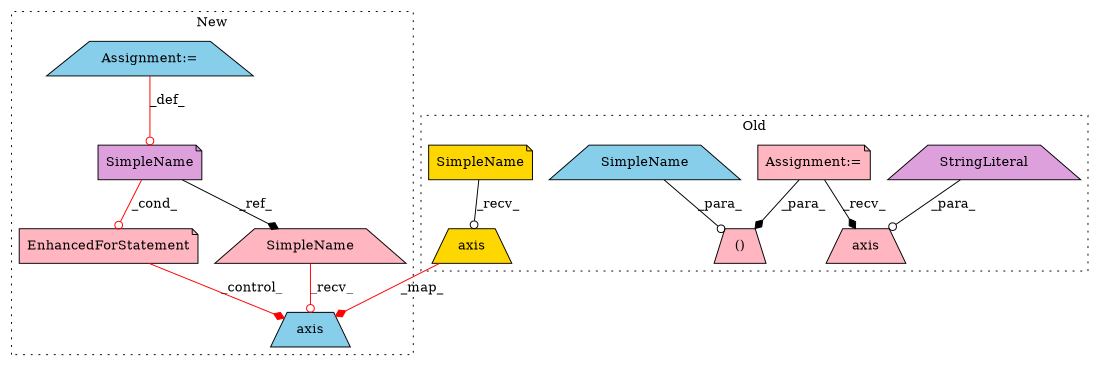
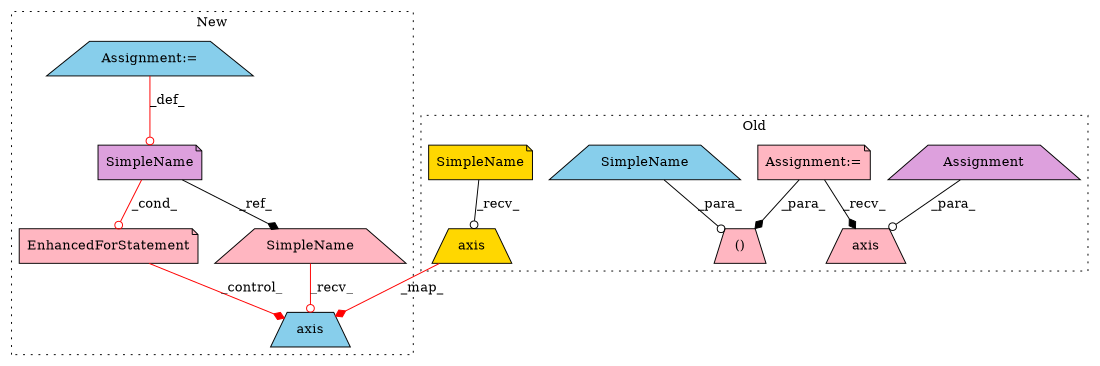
(984, 162) -> (984, 162)
